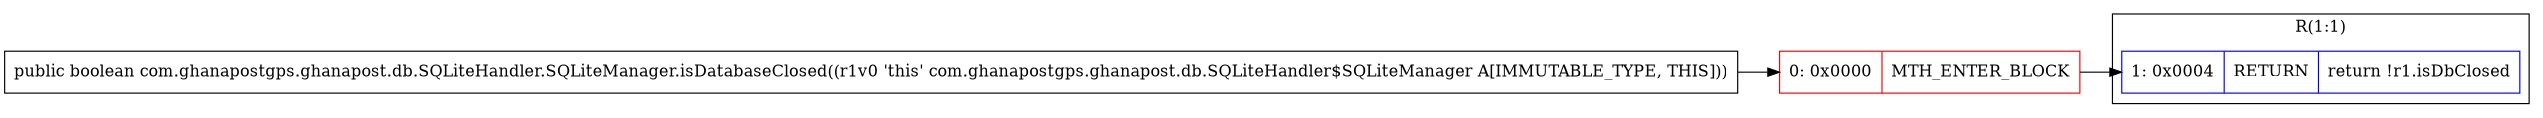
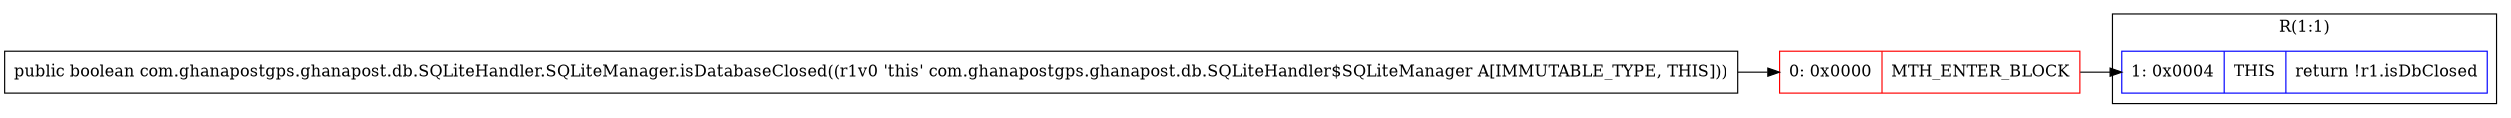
(2271, 72) -> (2255, 72)
